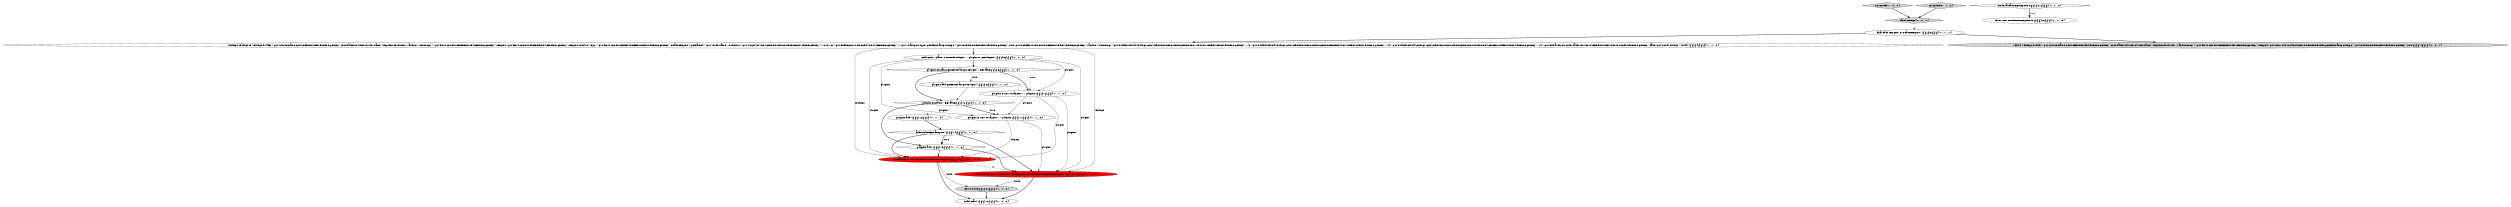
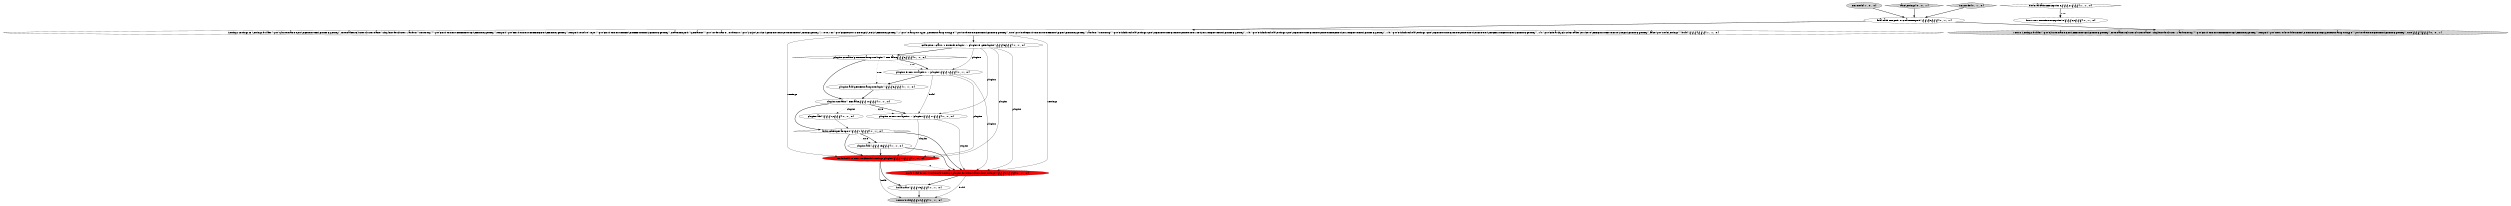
(1888, 6) -> (1864, 6)
(1900, 13) -> (1888, 13)
(1928, 13) -> (1945, 12)
(1914, 26) -> (1914, 12)
none -> (906, 79)
(963, 93) -> (868, 94)
(954, 103) -> (858, 102)
(1028, 103) -> (932, 94)
(882, 123) -> (797, 113)
(932, 125) -> (841, 123)
(941, 147) -> (880, 146)
(986, 194) -> (919, 193)
